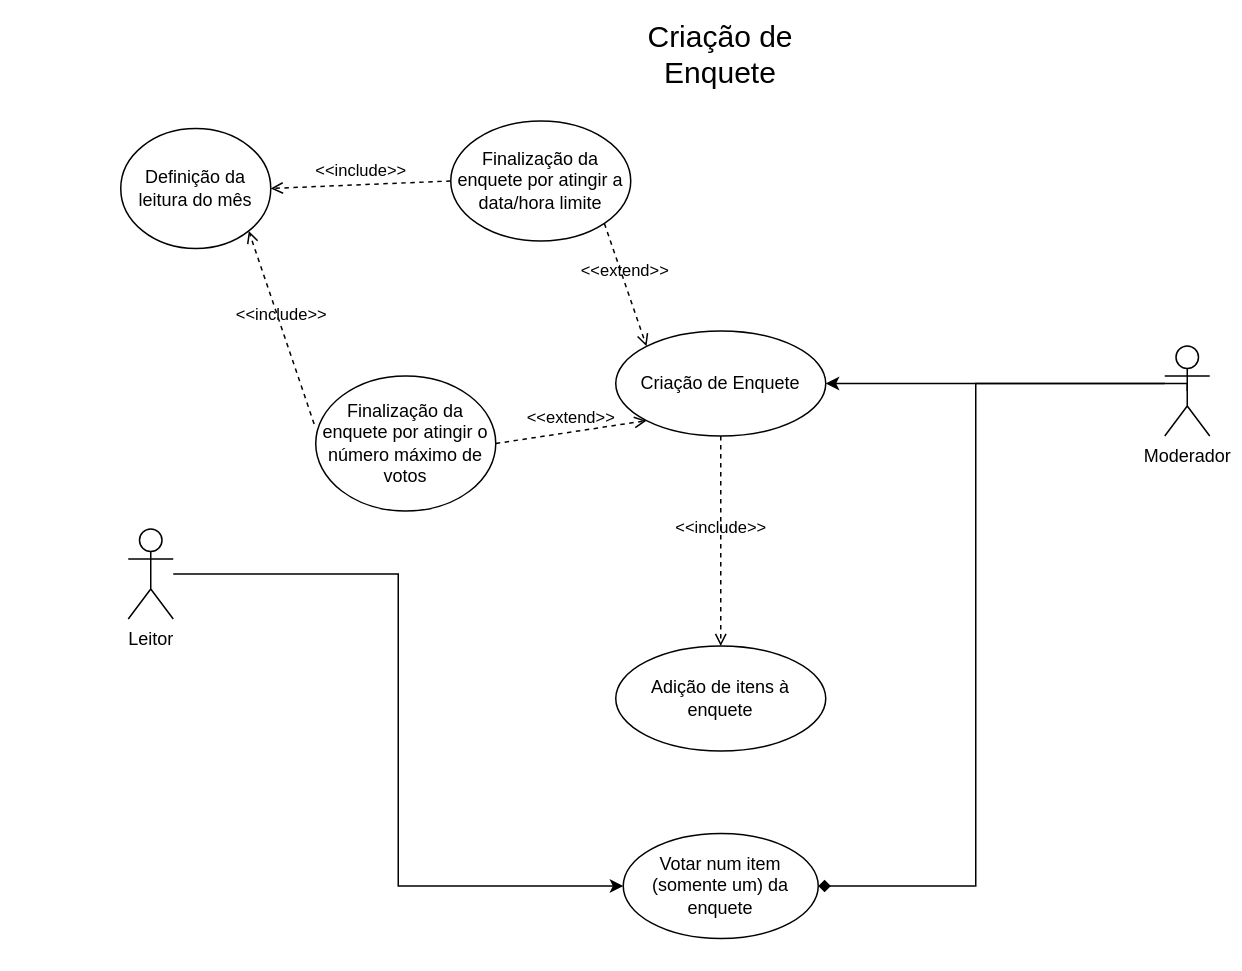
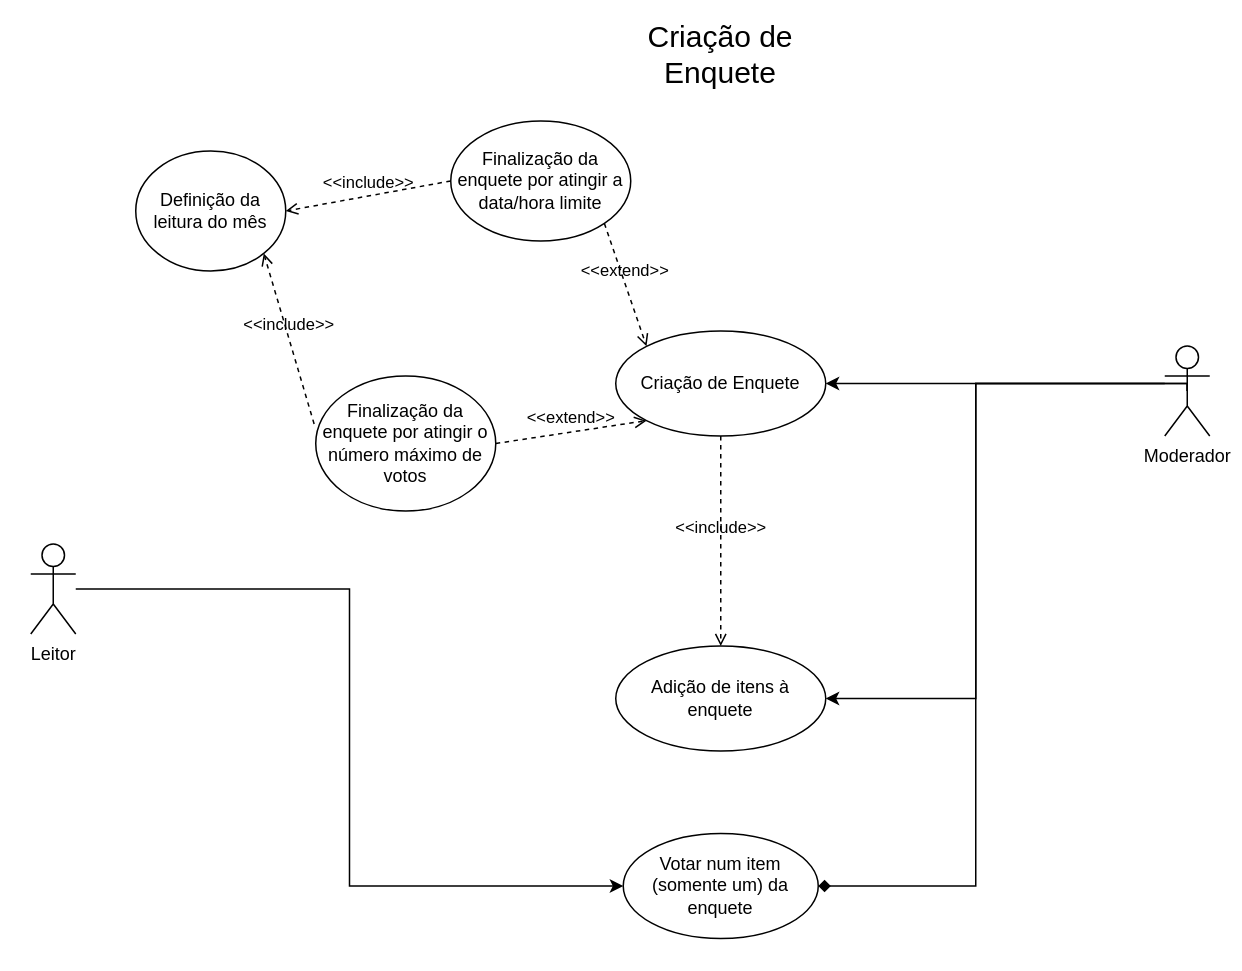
(196, 188) -> (211, 211)
(151, 574) -> (53, 589)
none -> (905, 698)
